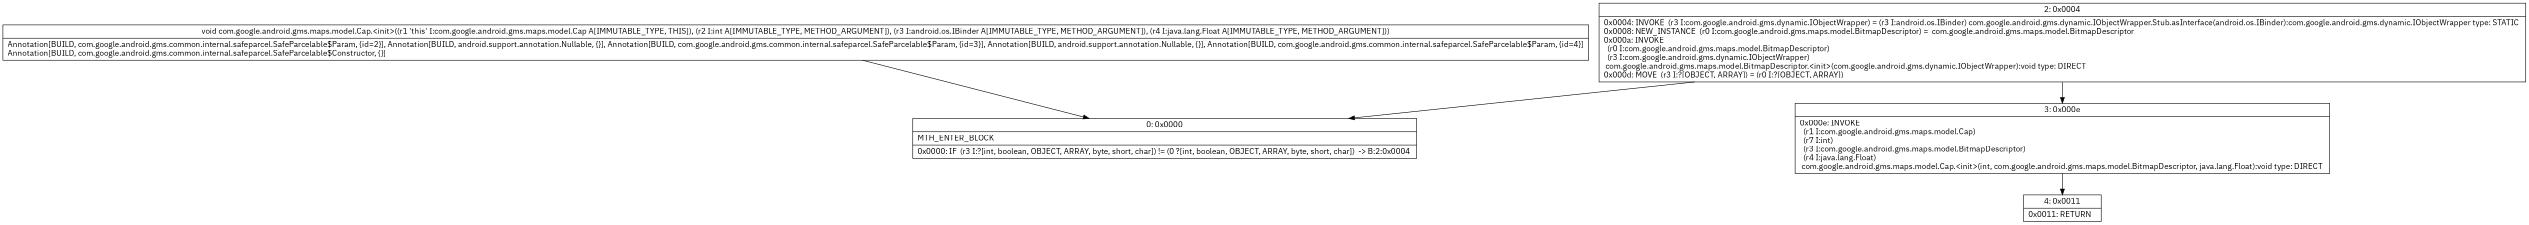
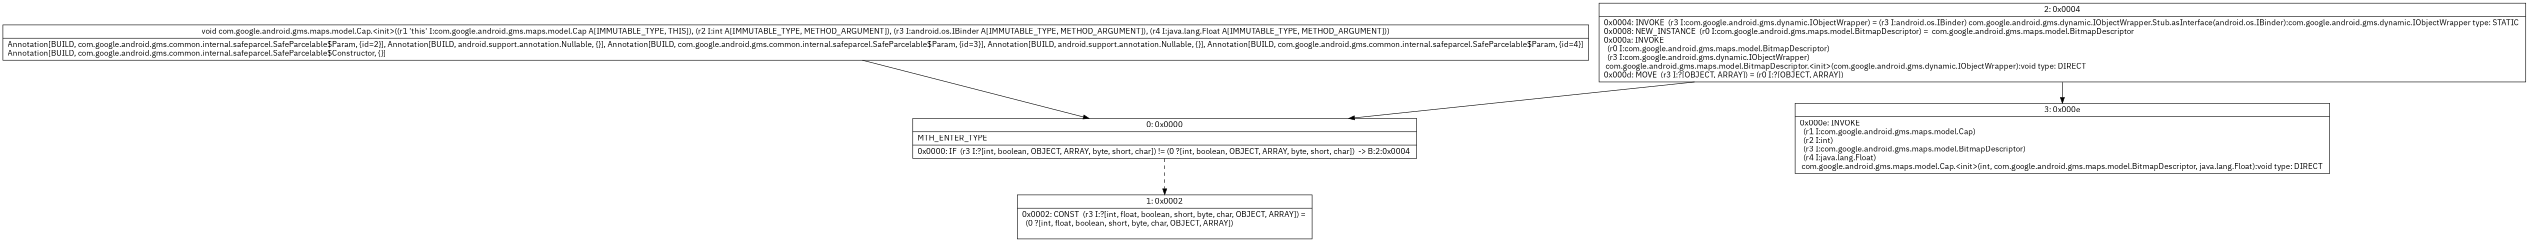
(956, 138) -> (952, 138)
(1817, 140) -> (1817, 140)
(2062, 208) -> none
none -> (1165, 217)
